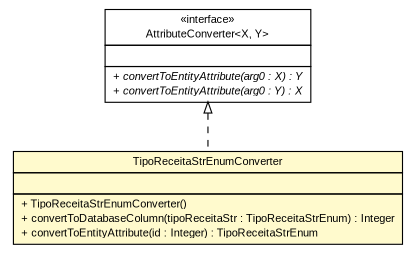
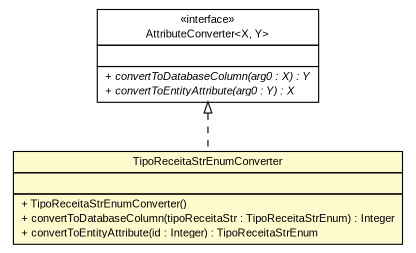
(208, 77) -> (208, 77)
